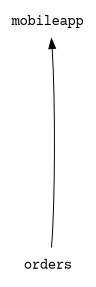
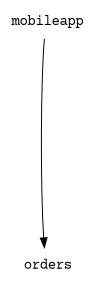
(54, 148) -> (41, 138)
